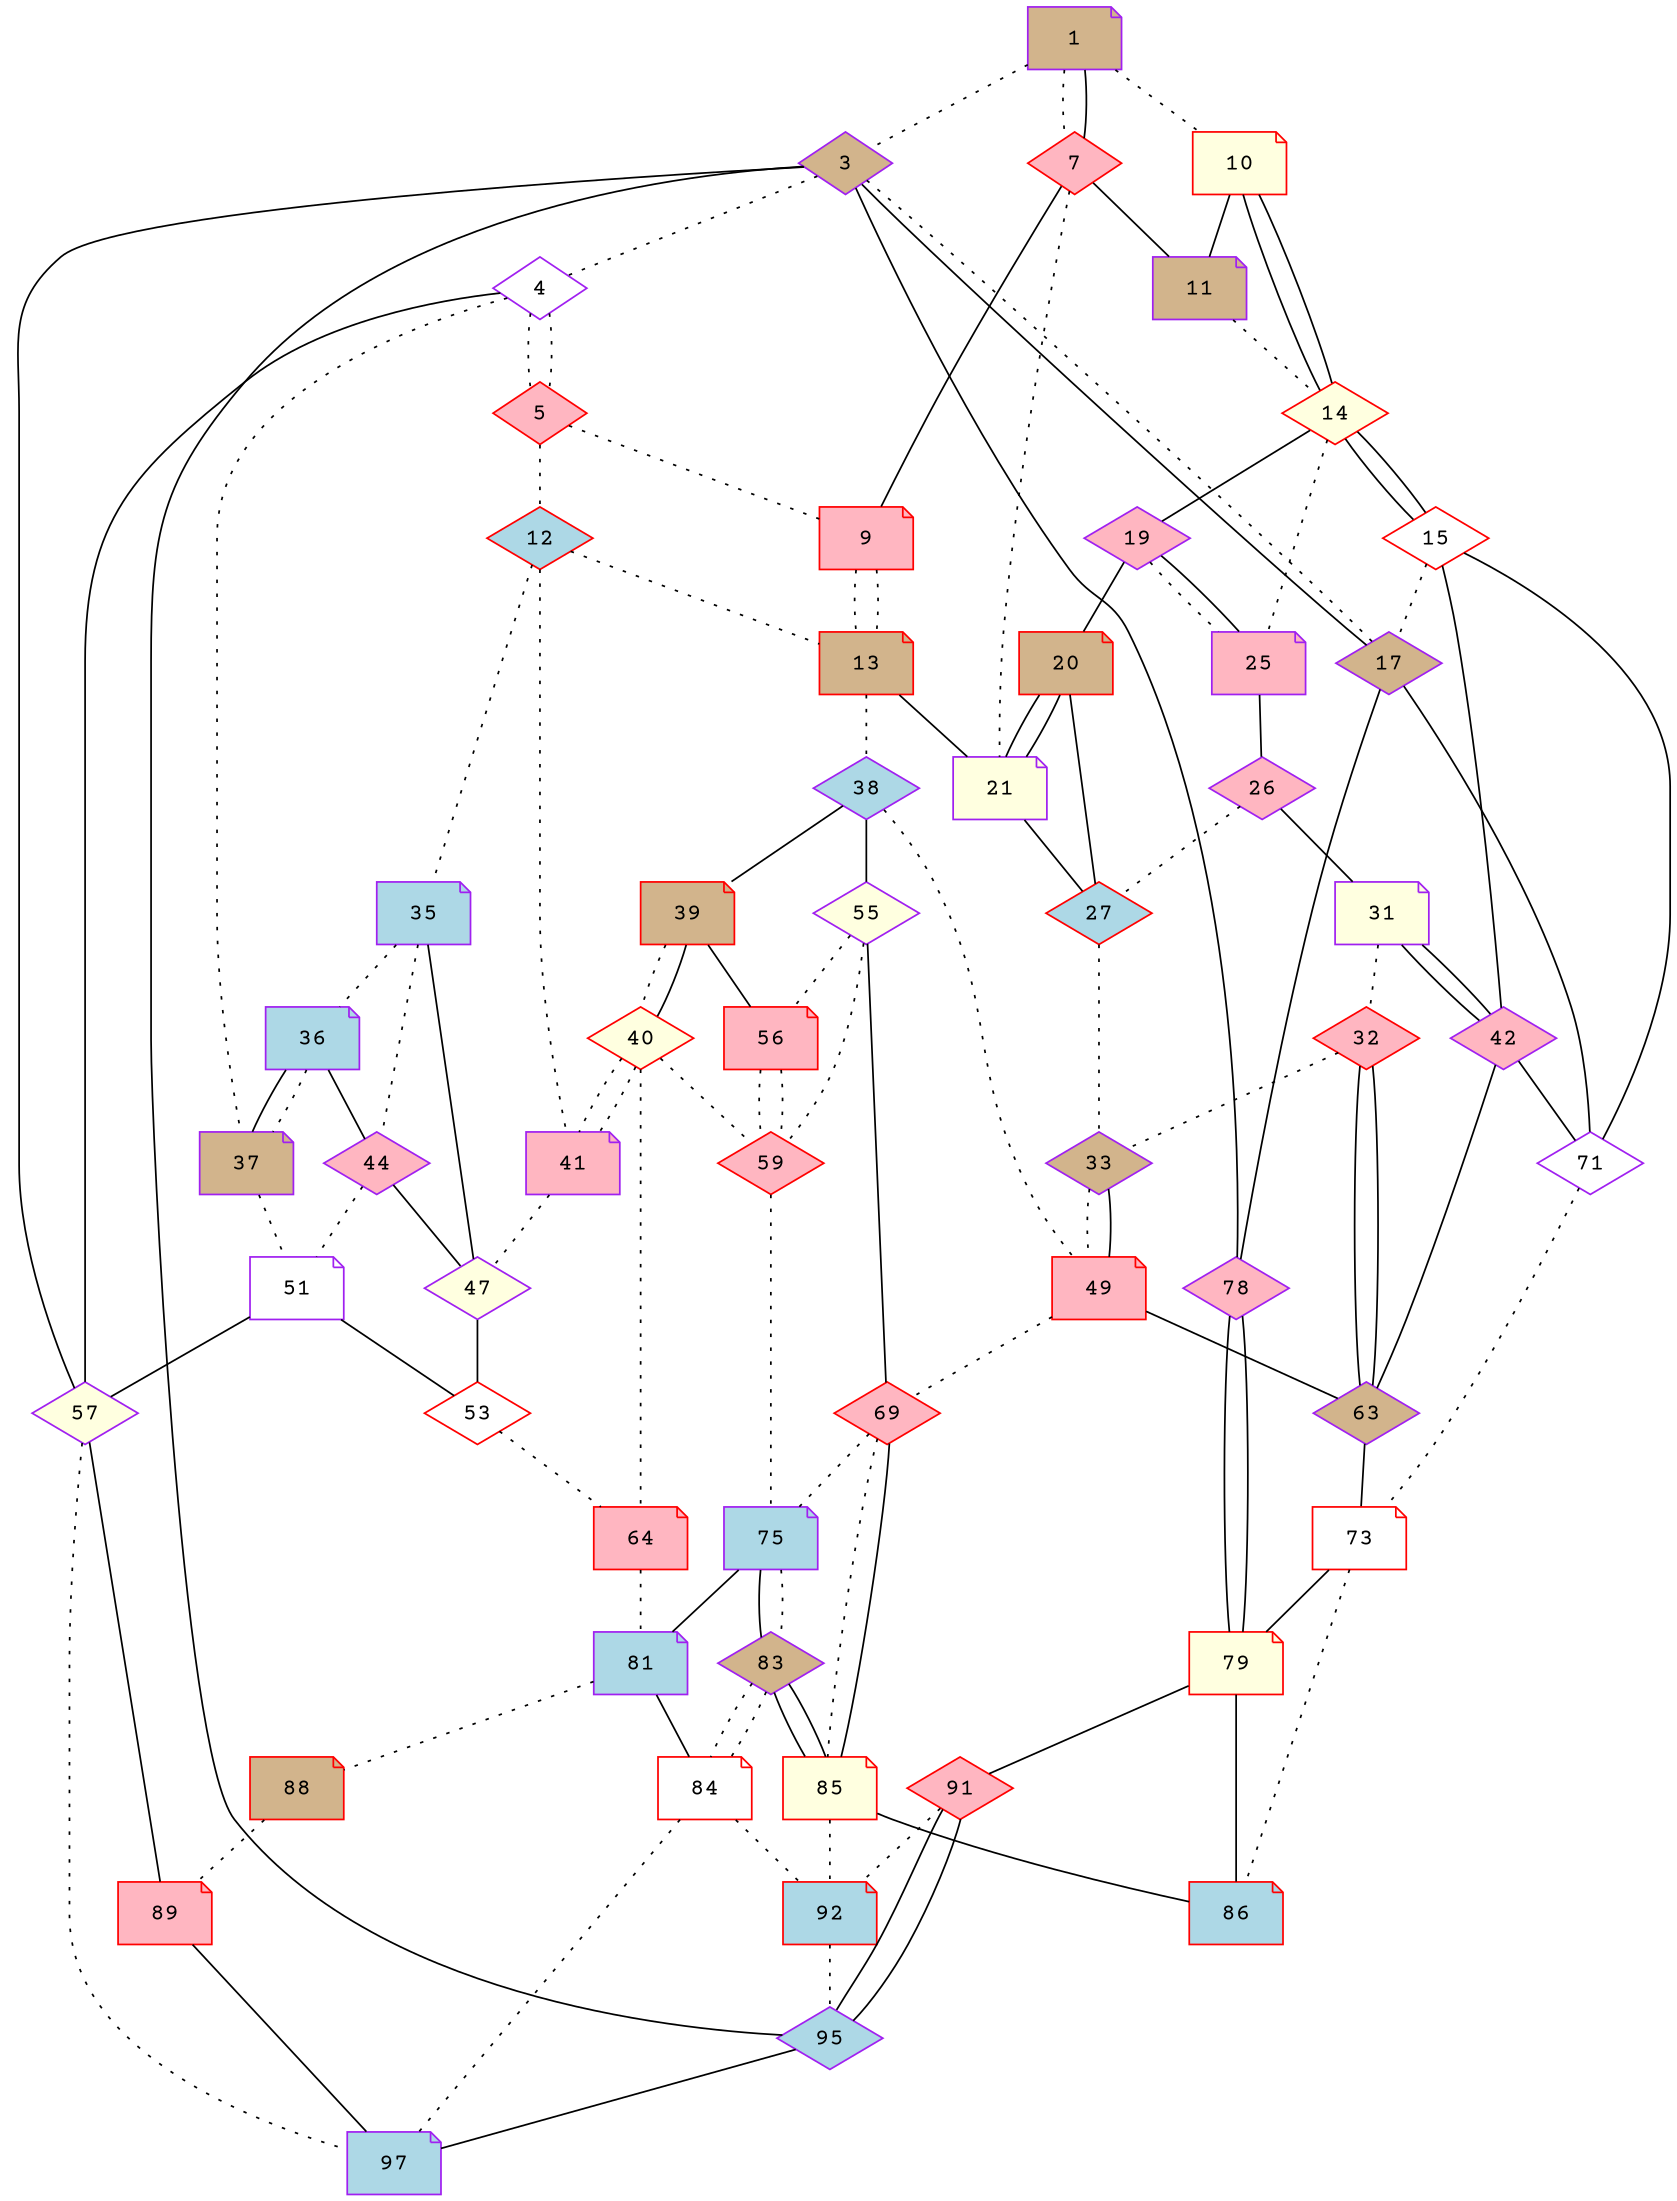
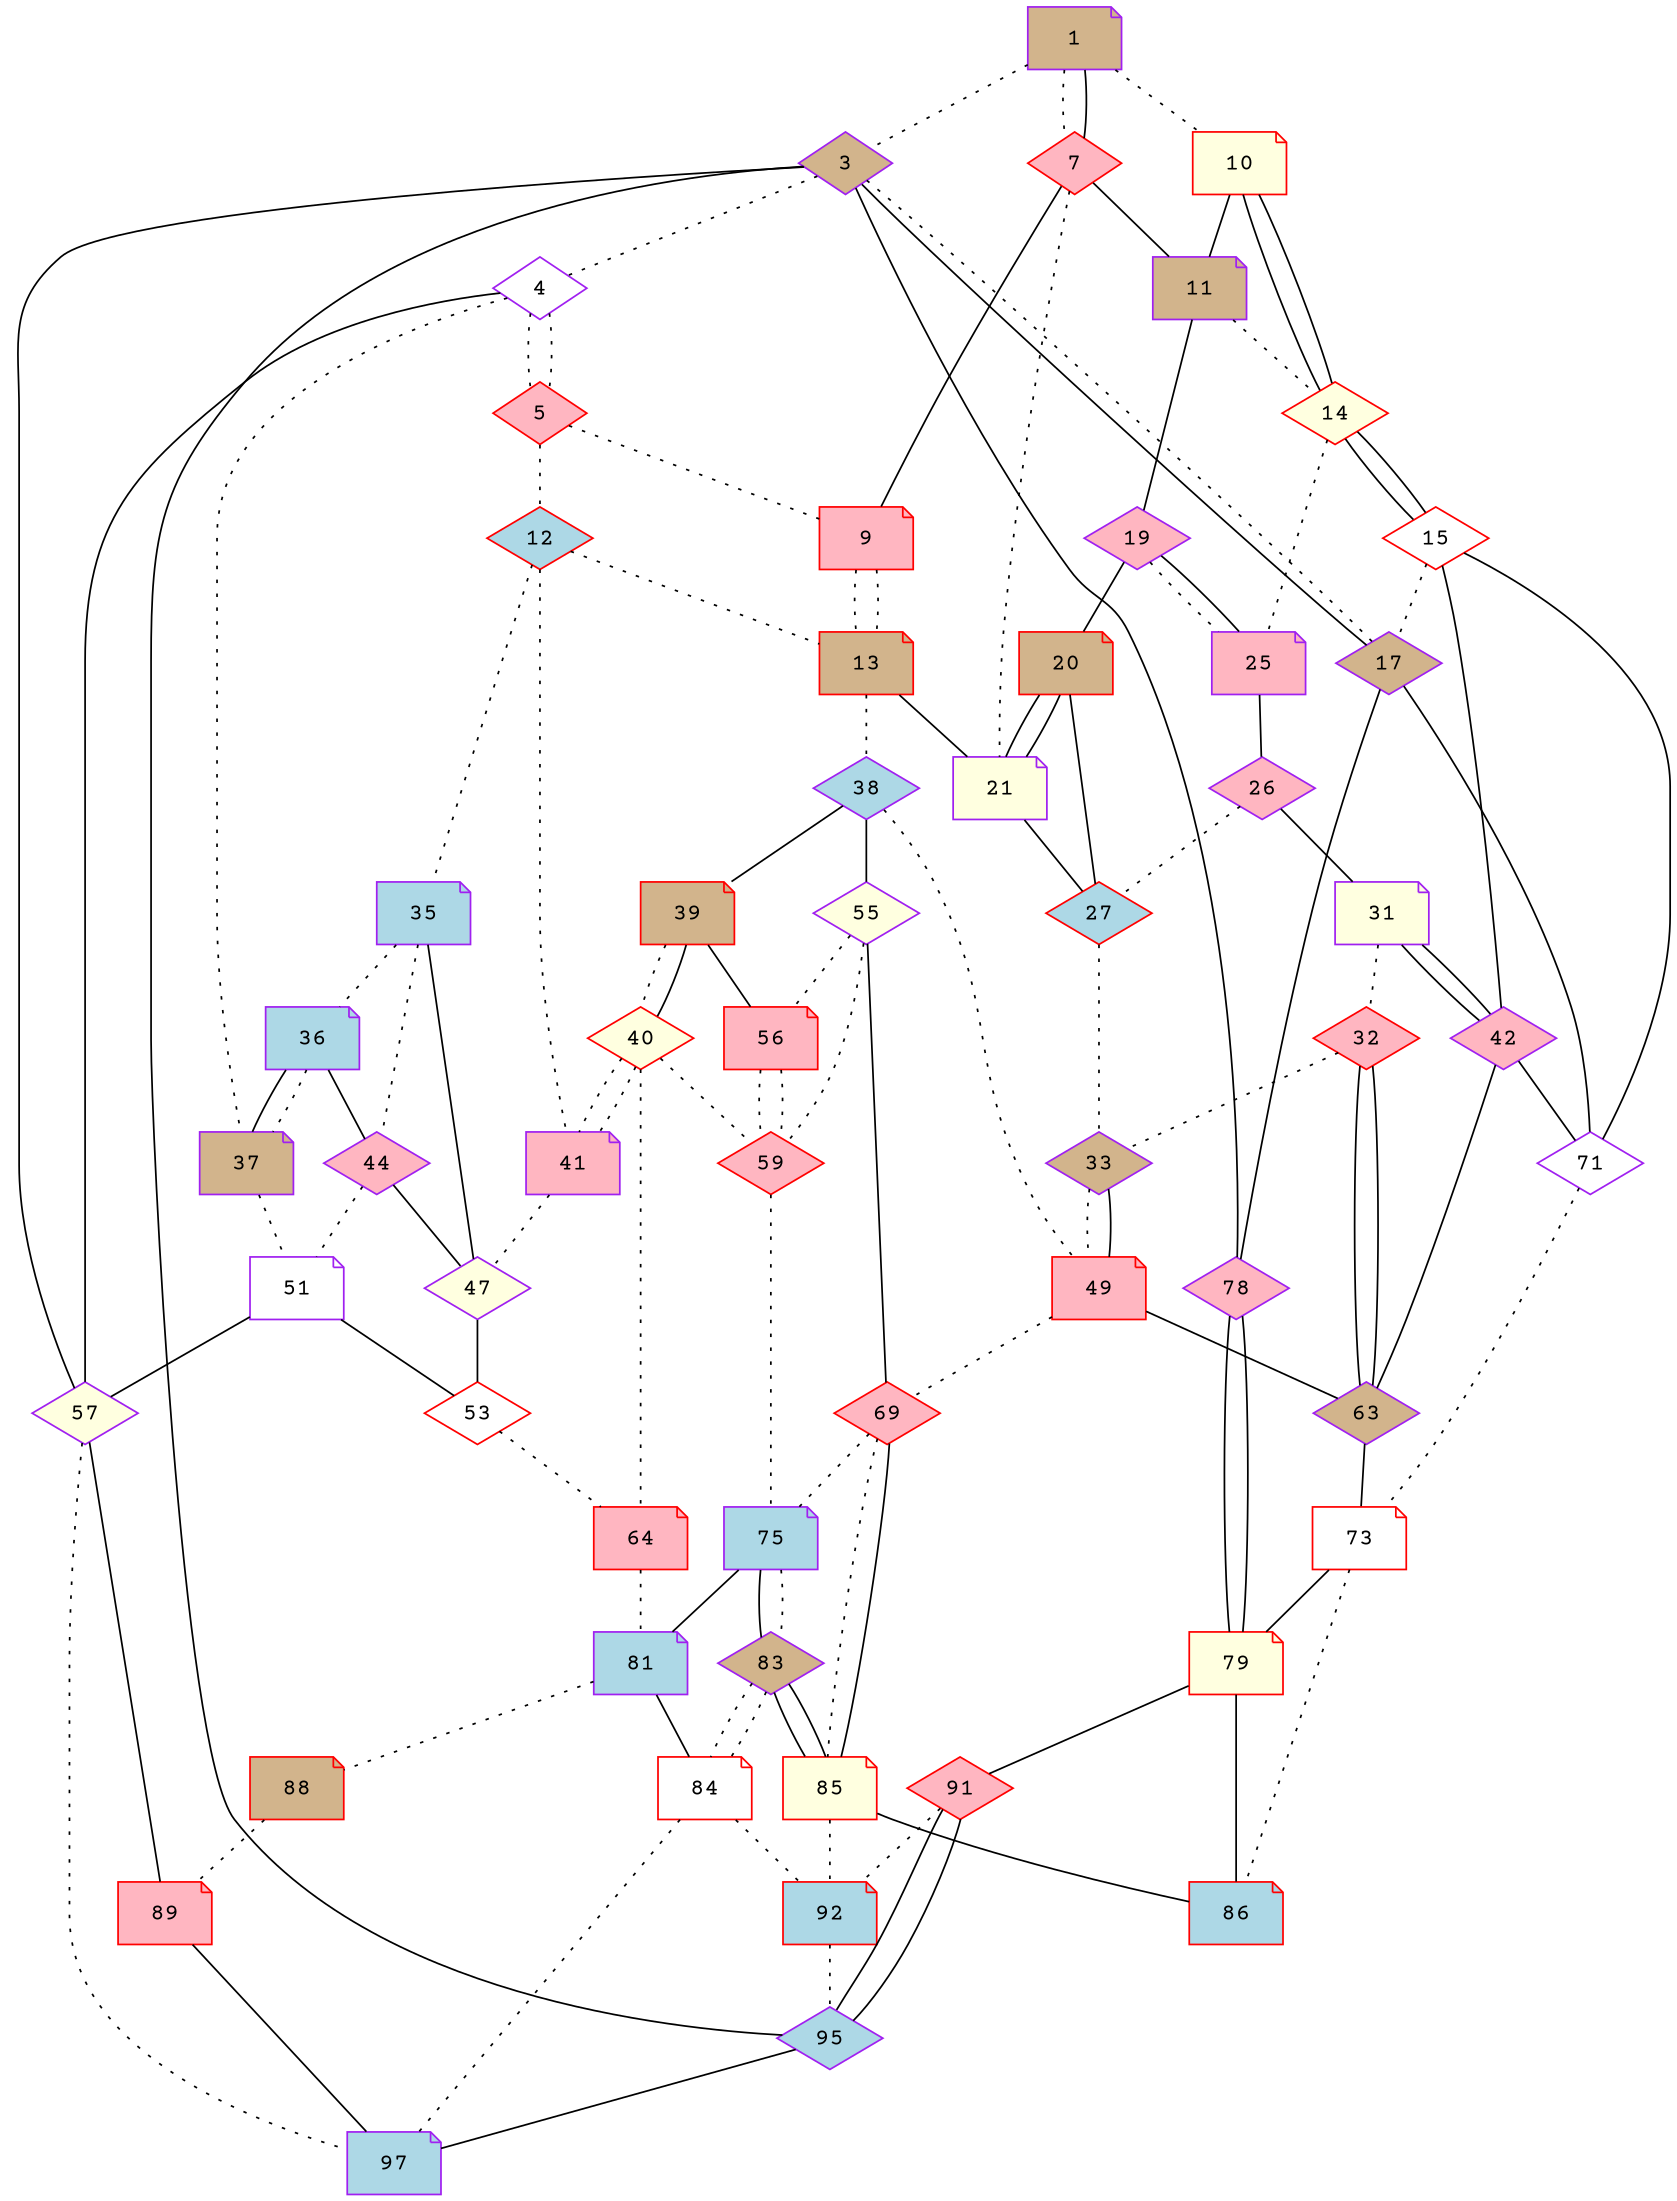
(1236, 476) -> (1168, 415)
